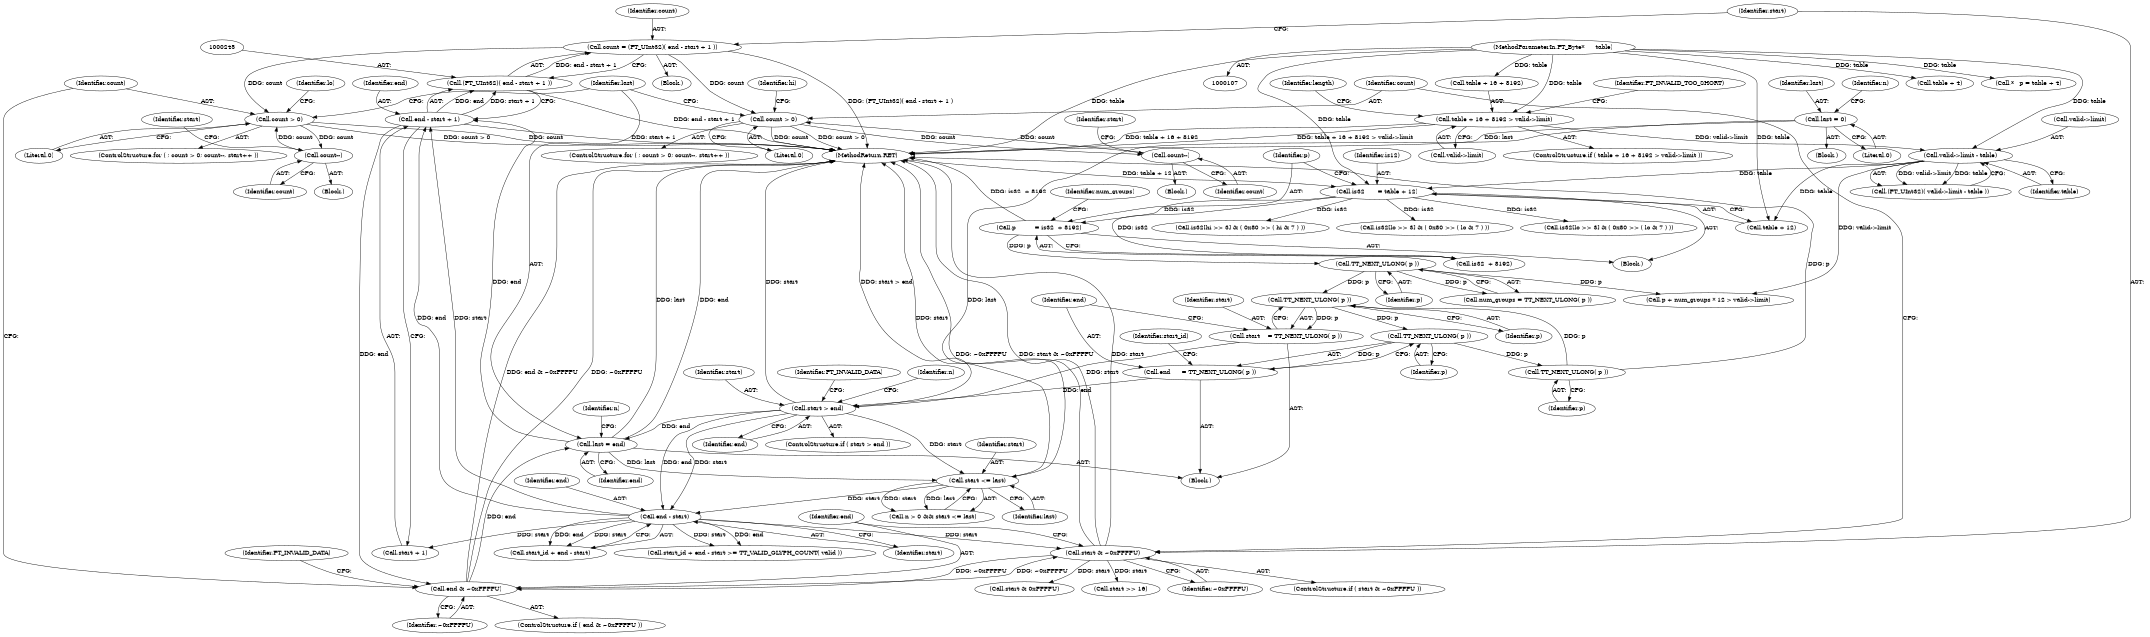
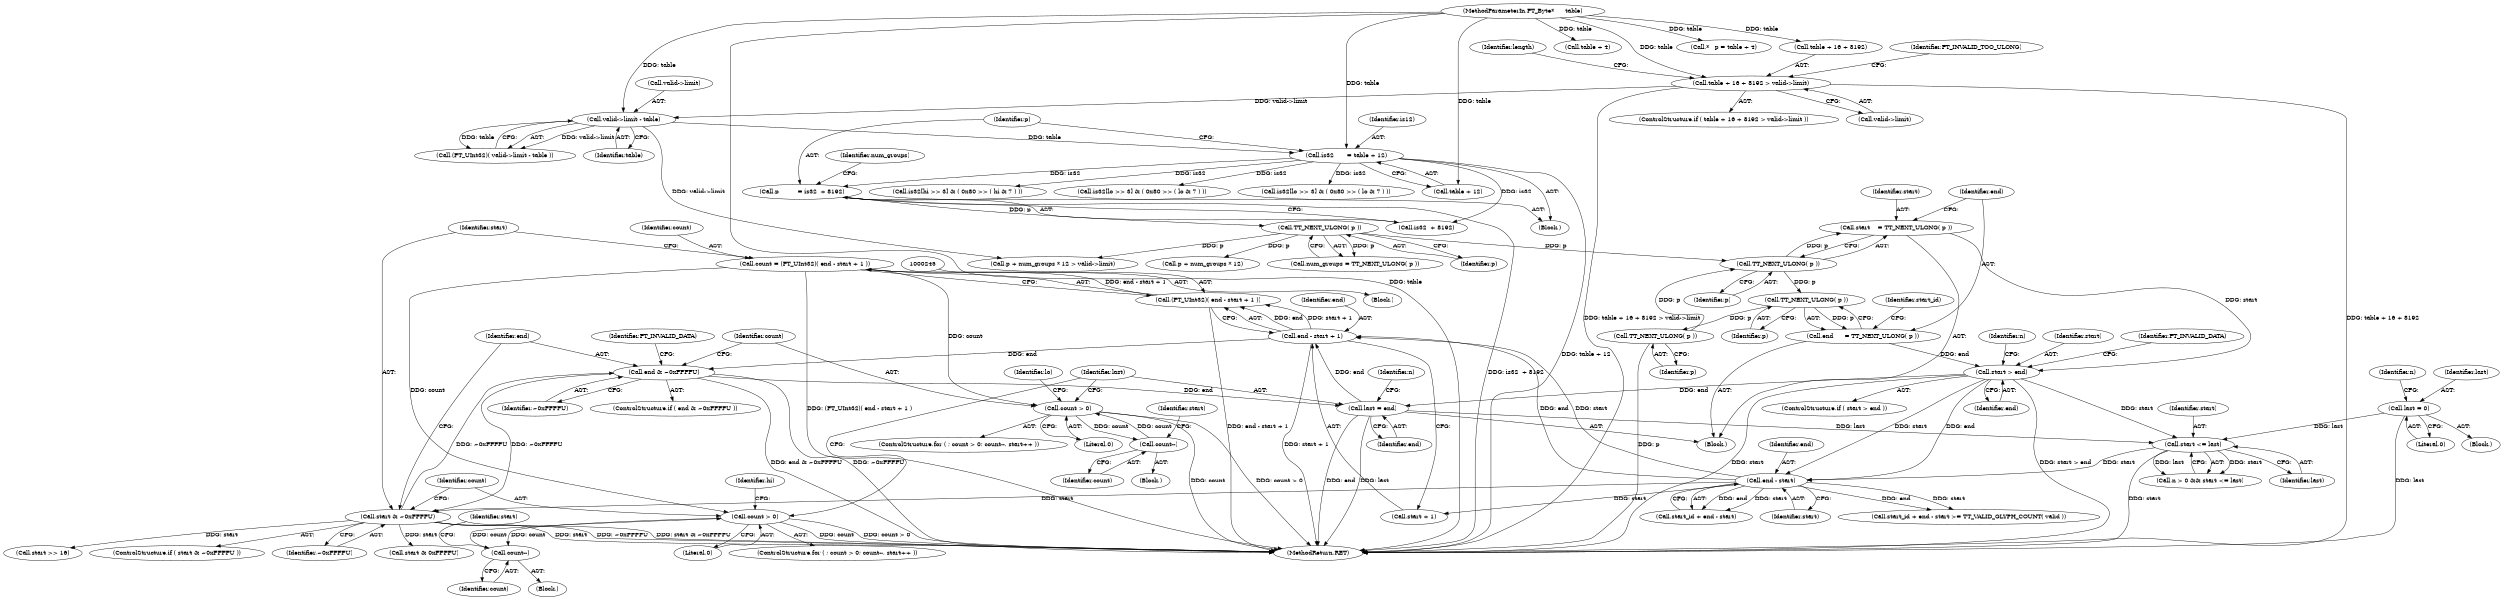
(1225, 83) -> none
(1669, 83) -> (1966, 47)
(1819, 172) -> none
(1118, 177) -> (1561, 353)
none -> (1203, 264)
